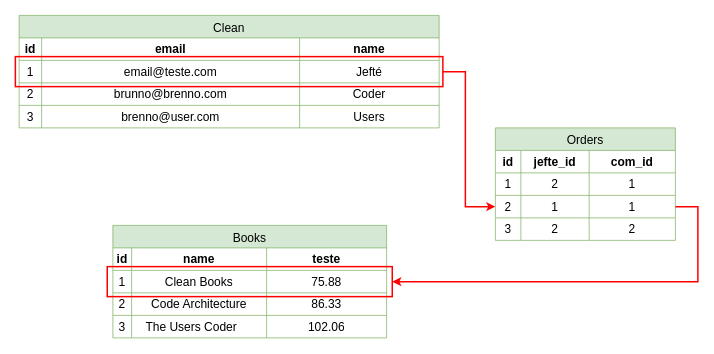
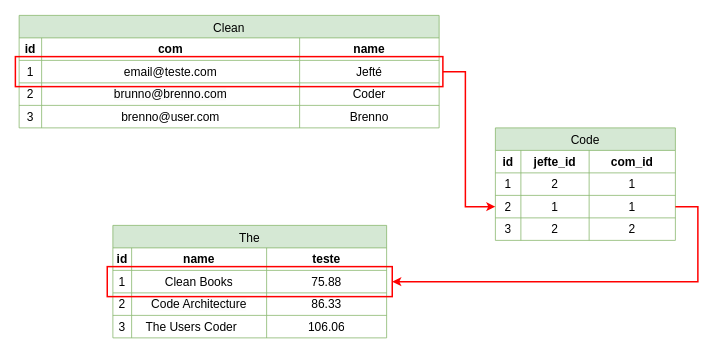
(171, 49) -> (171, 49)
(369, 117) -> (369, 117)
(585, 140) -> (585, 140)
(249, 238) -> (249, 238)
(327, 327) -> (327, 327)
